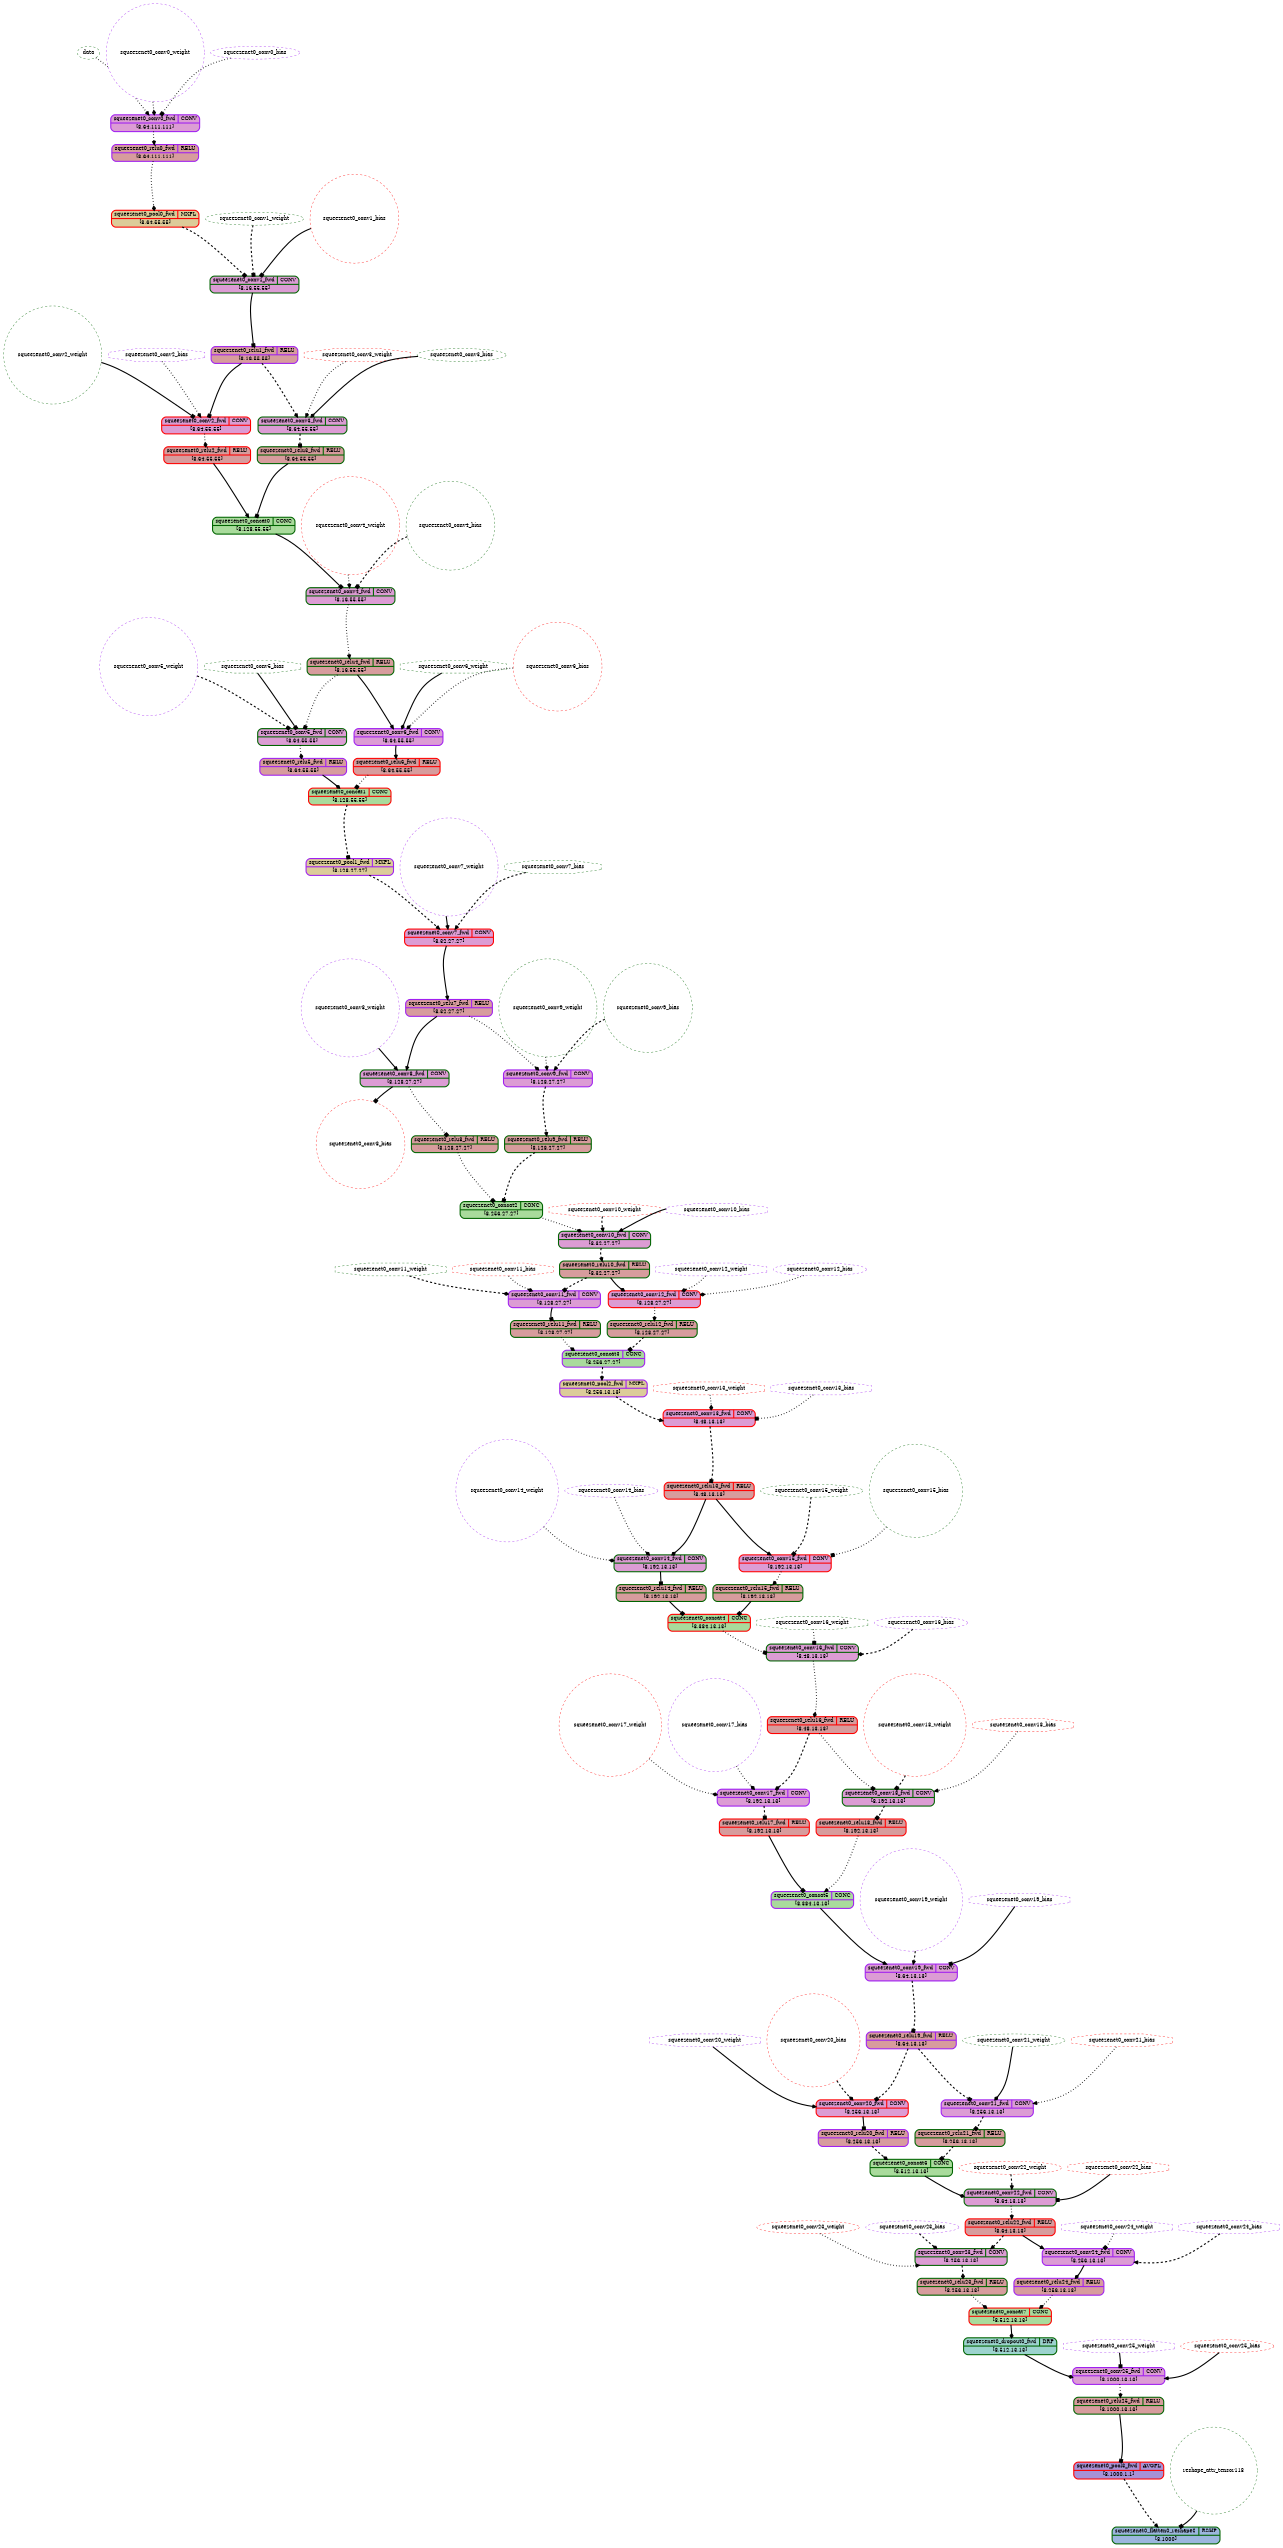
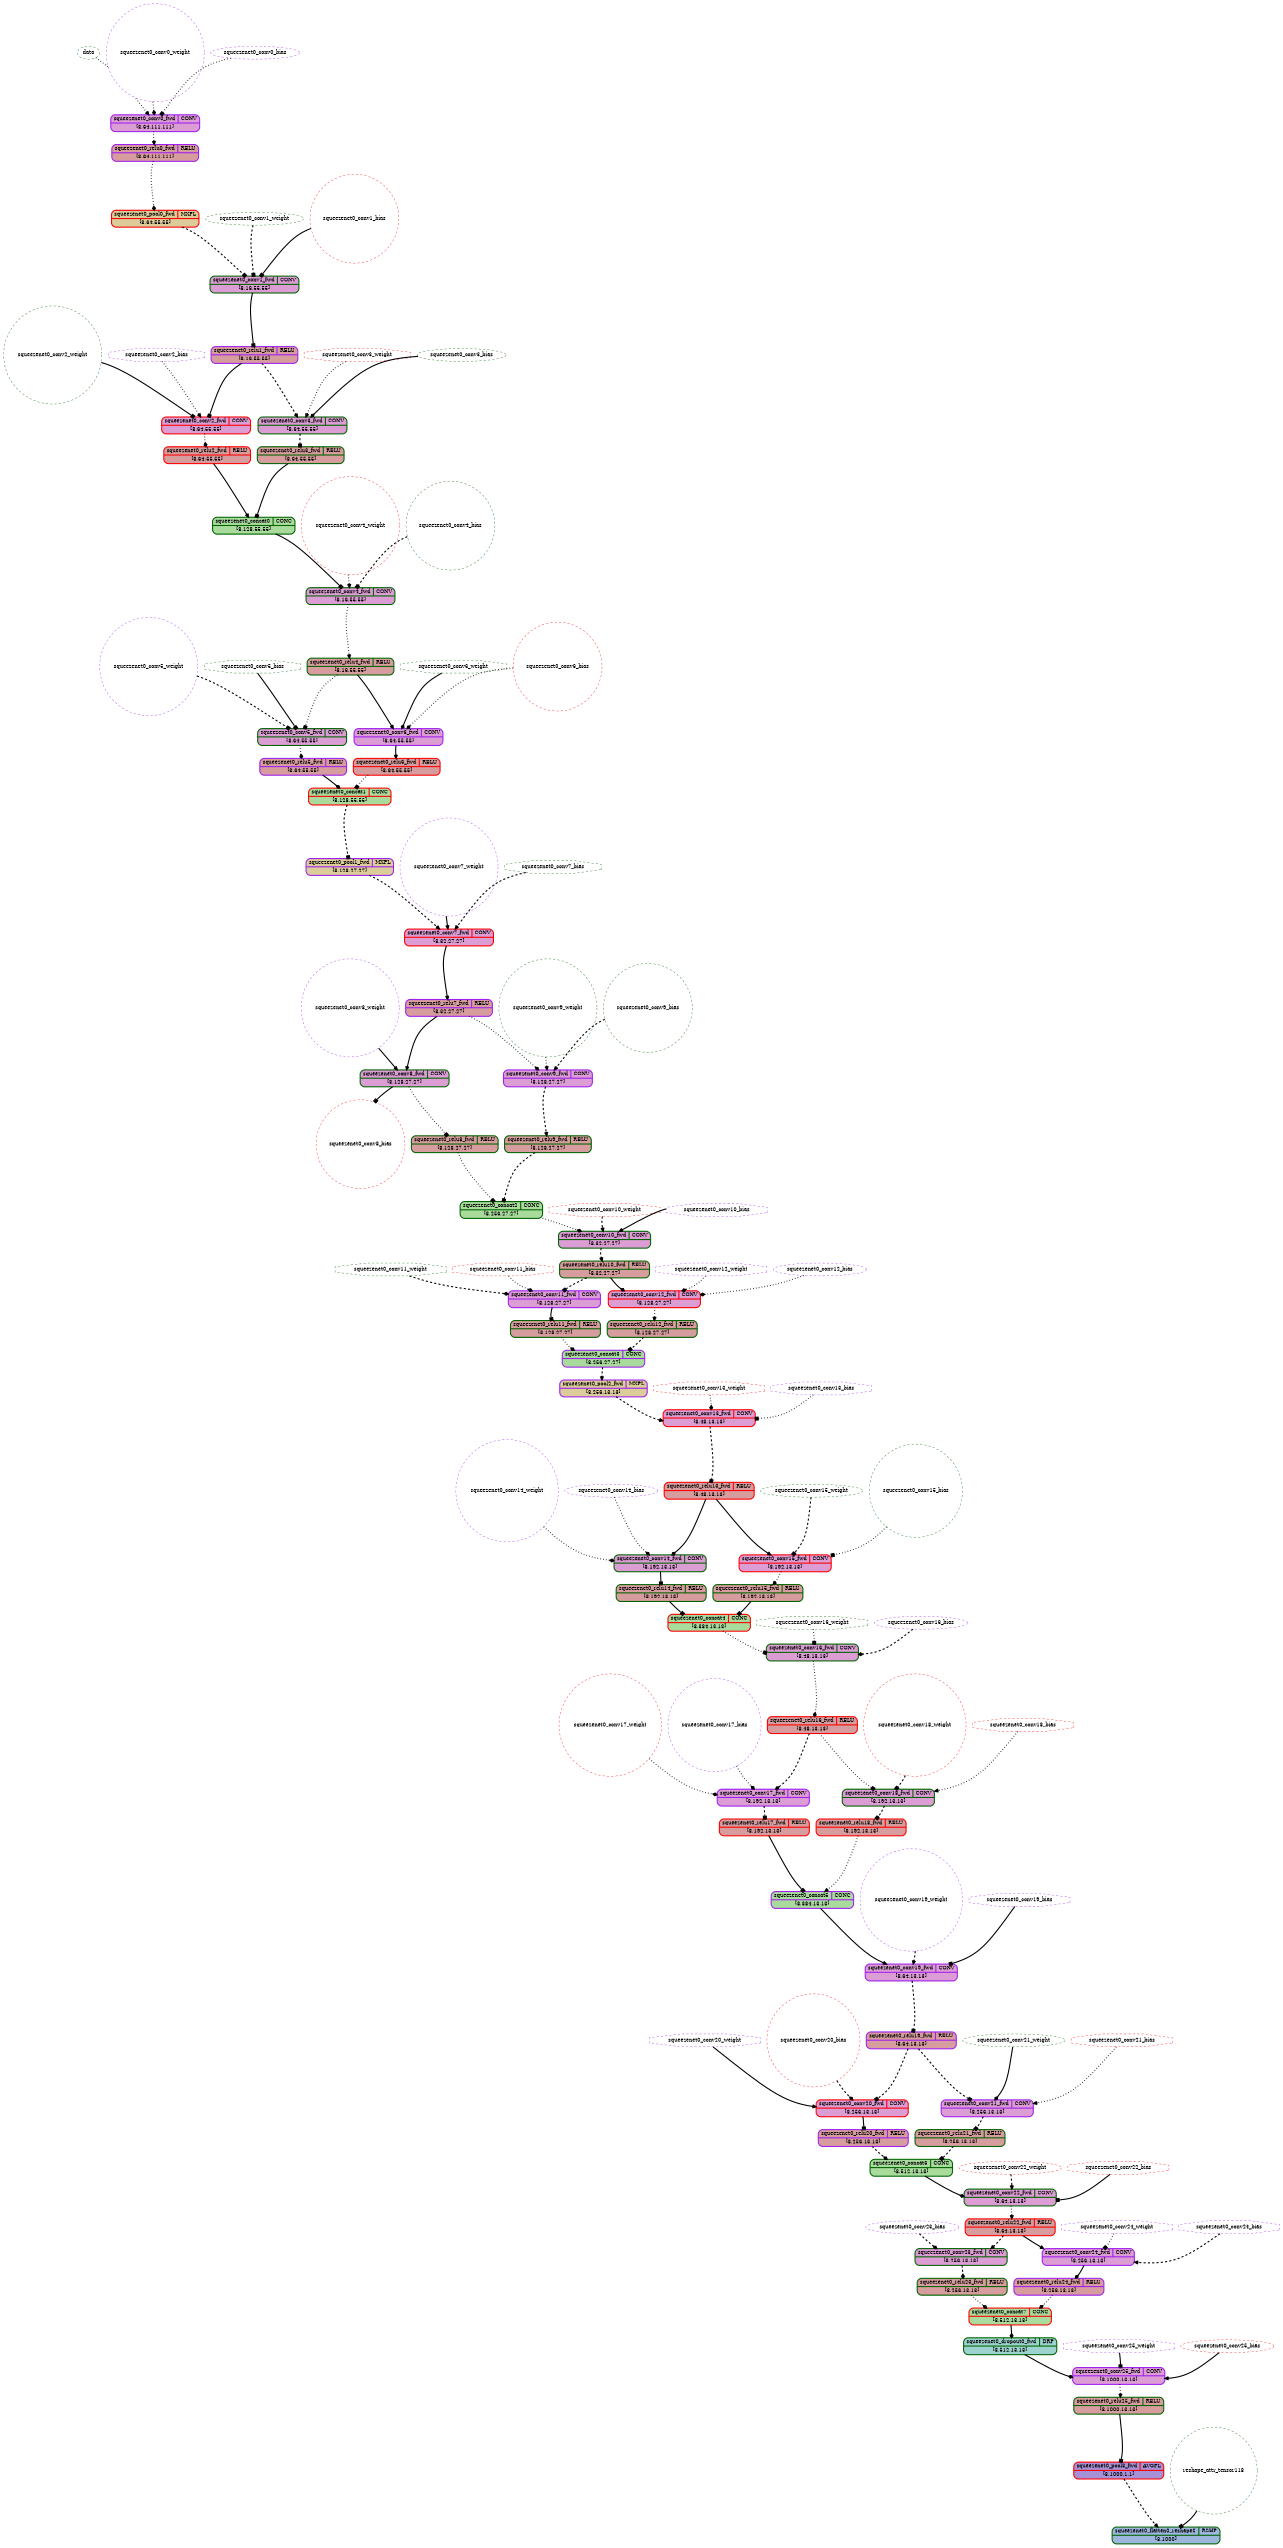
(808, 2227) -> none
